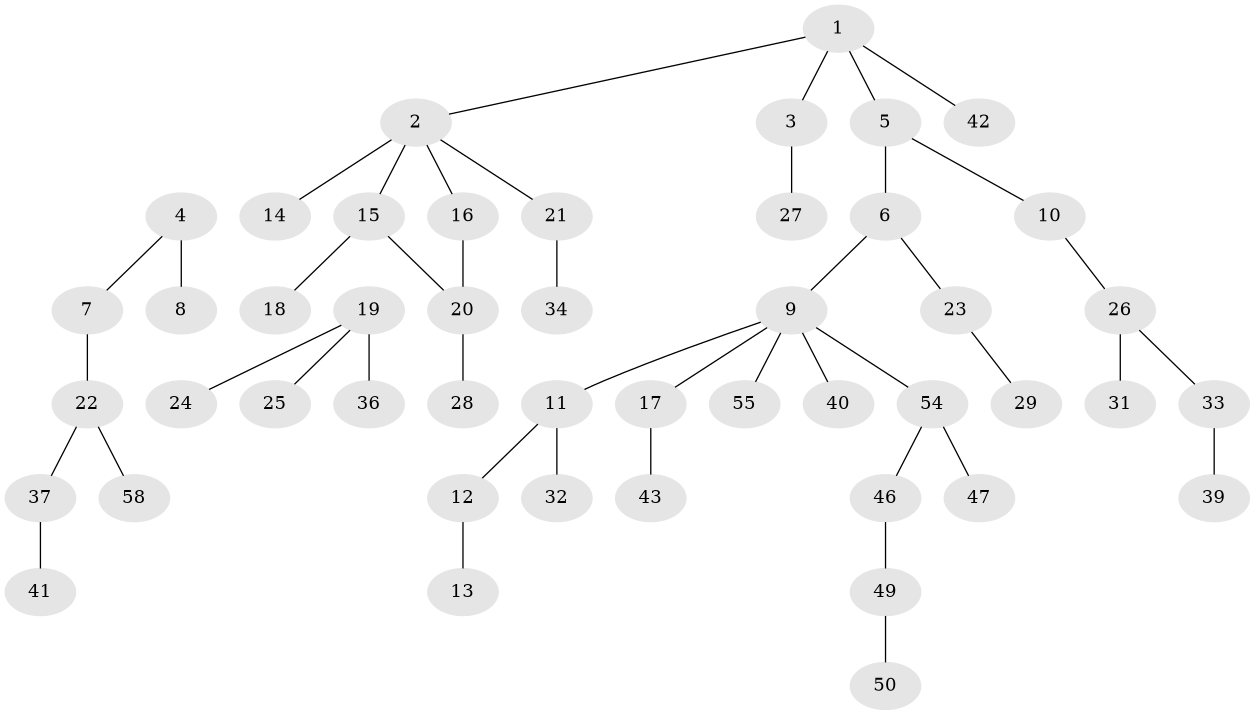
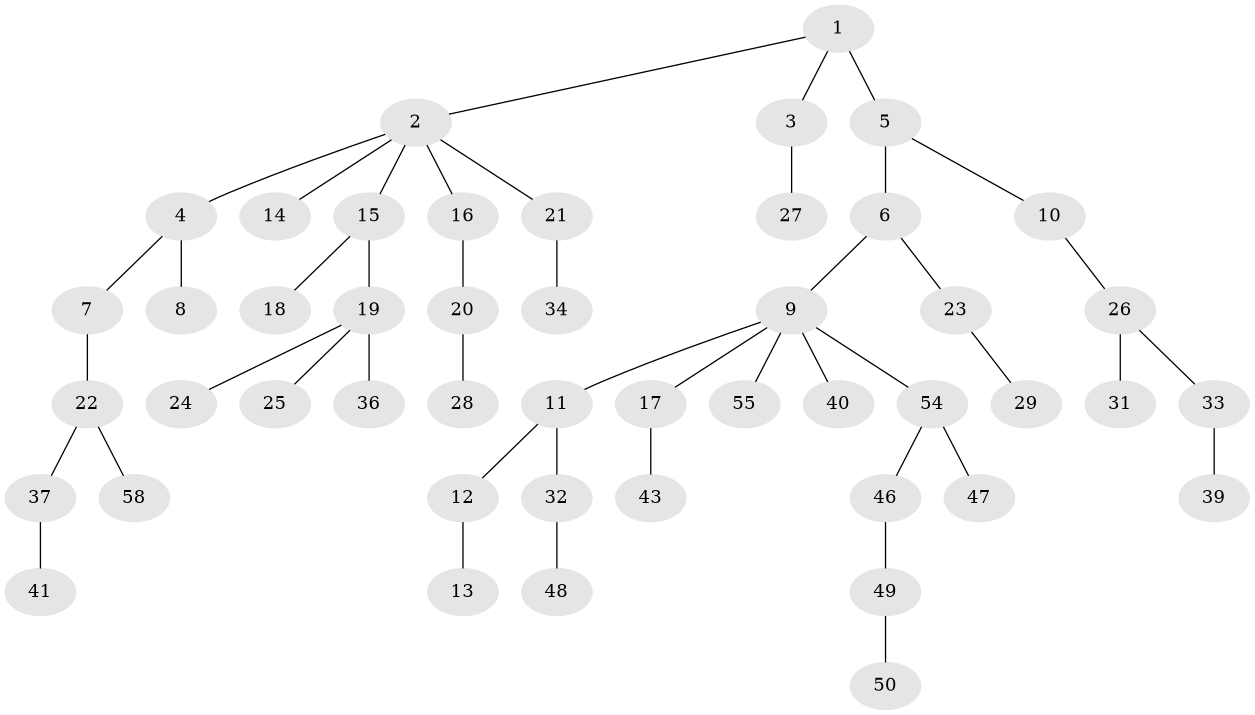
(979, 123) -> none
none -> (296, 166)
(416, 263) -> (369, 264)
none -> (557, 592)
